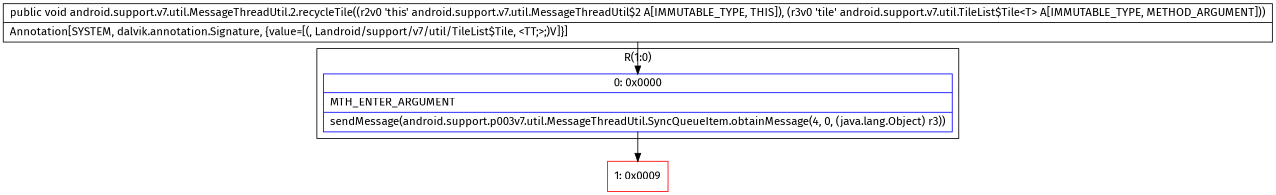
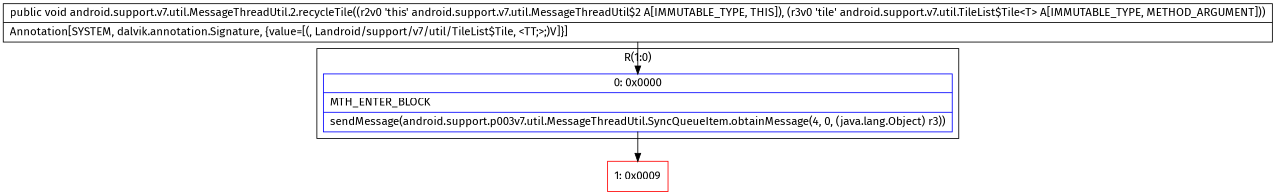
(393, 102) -> (381, 102)
